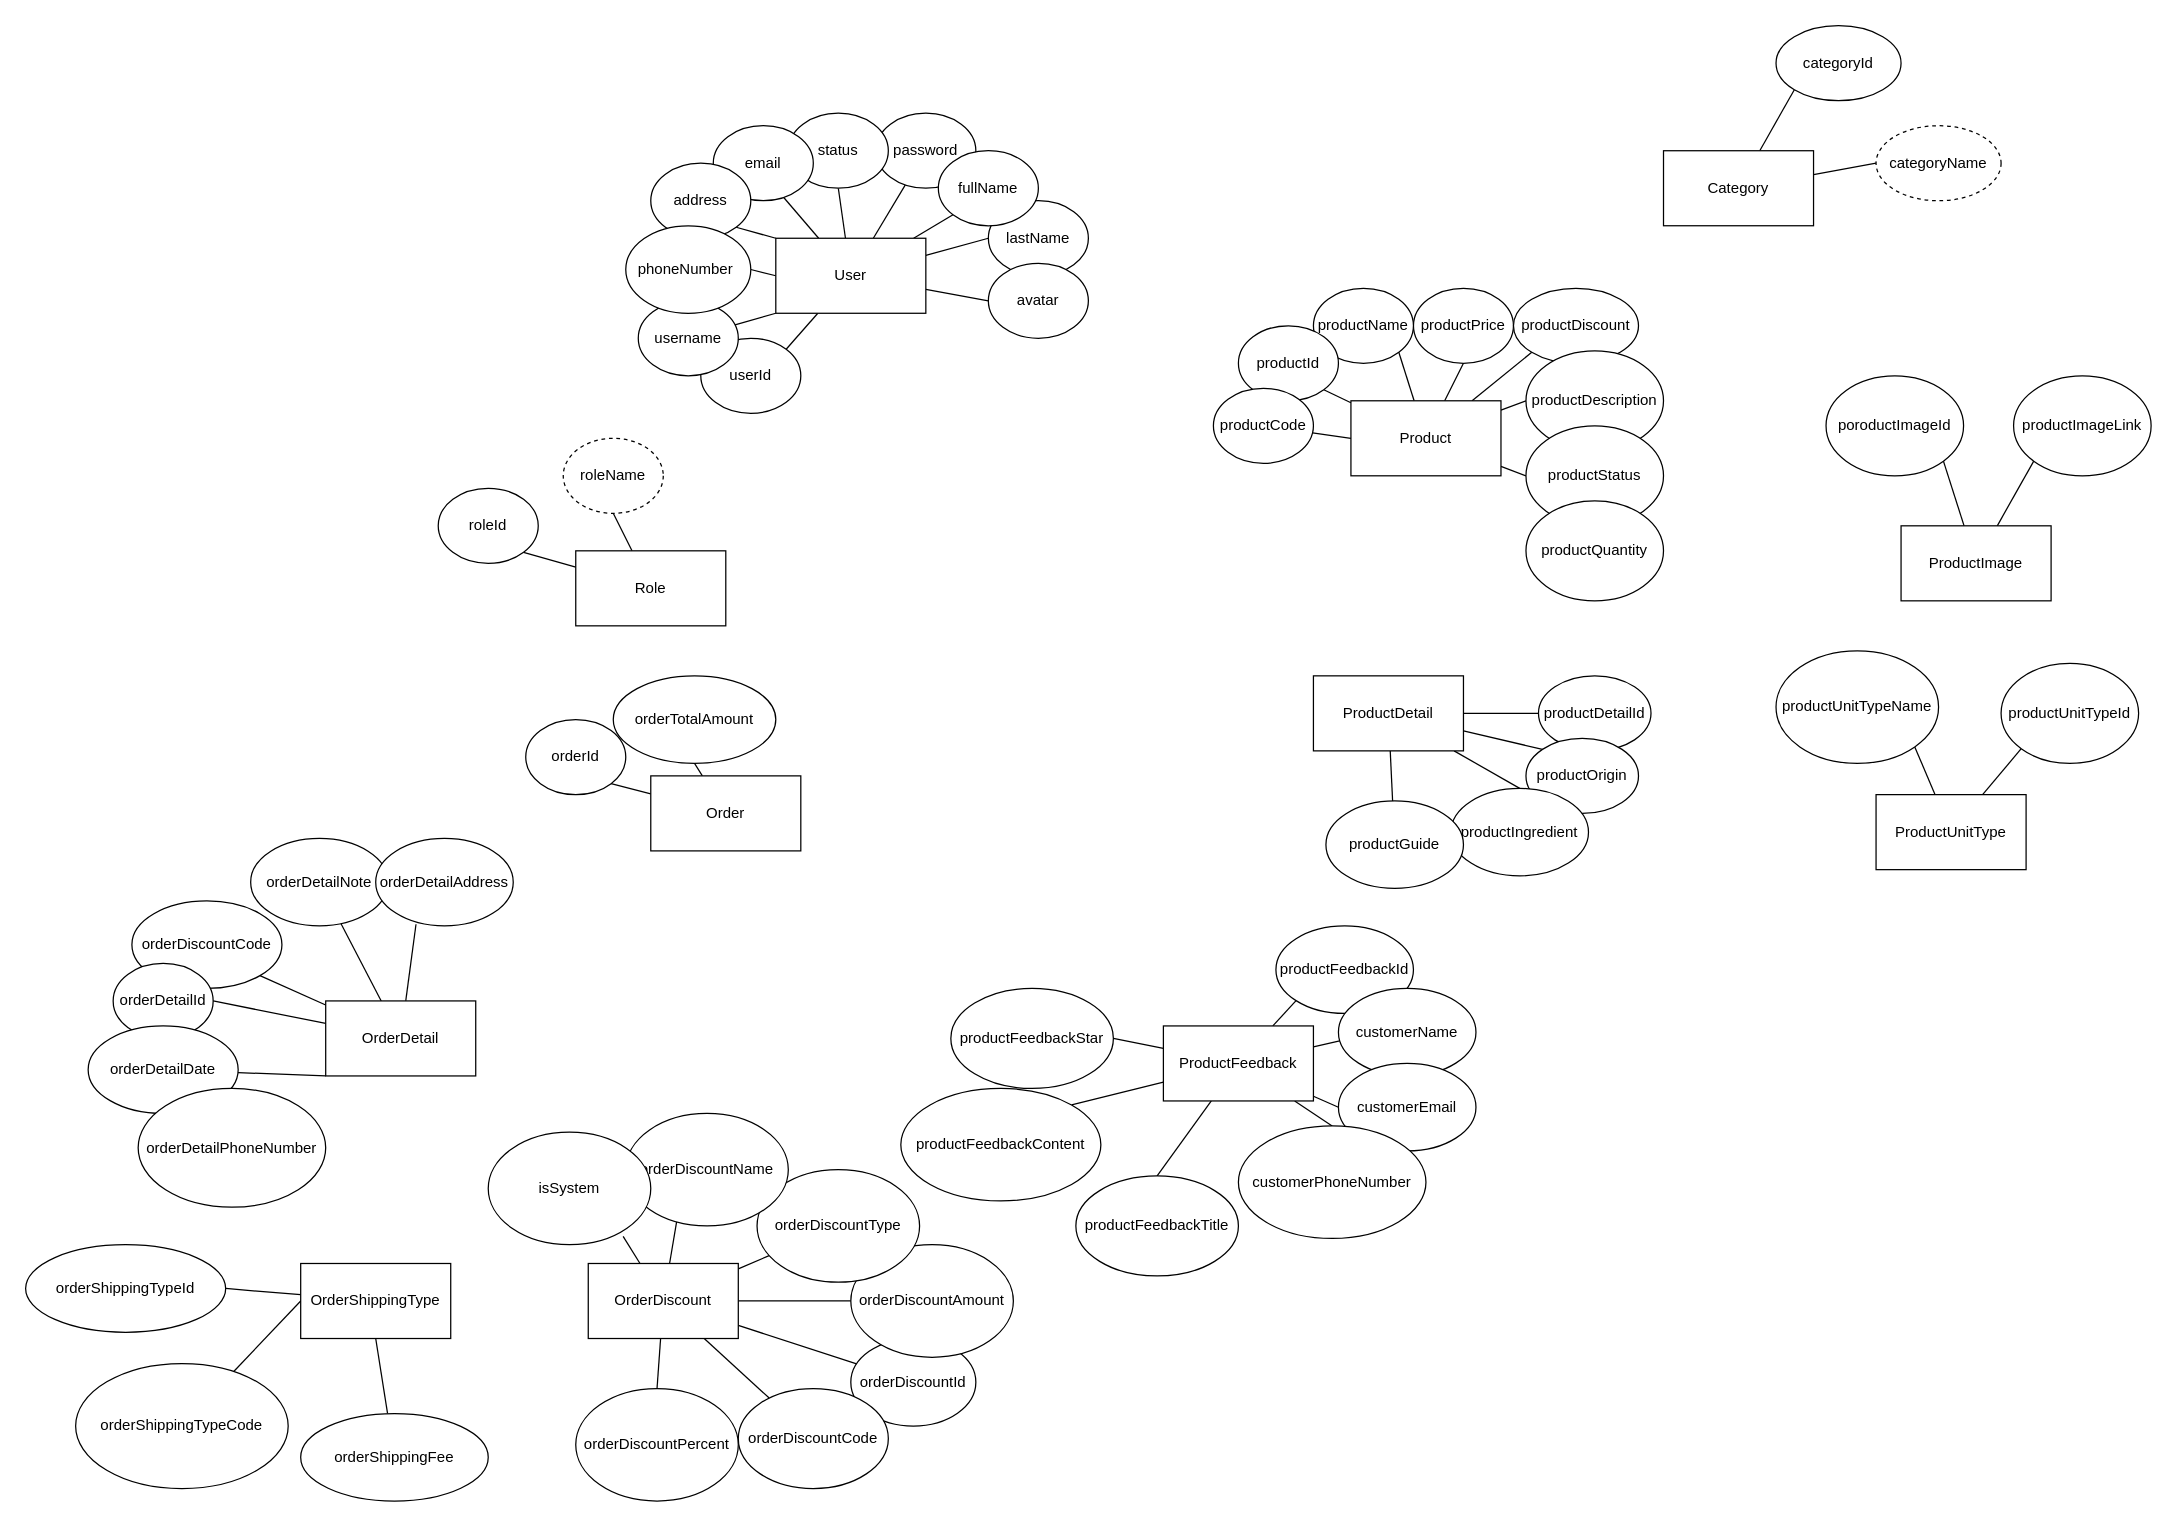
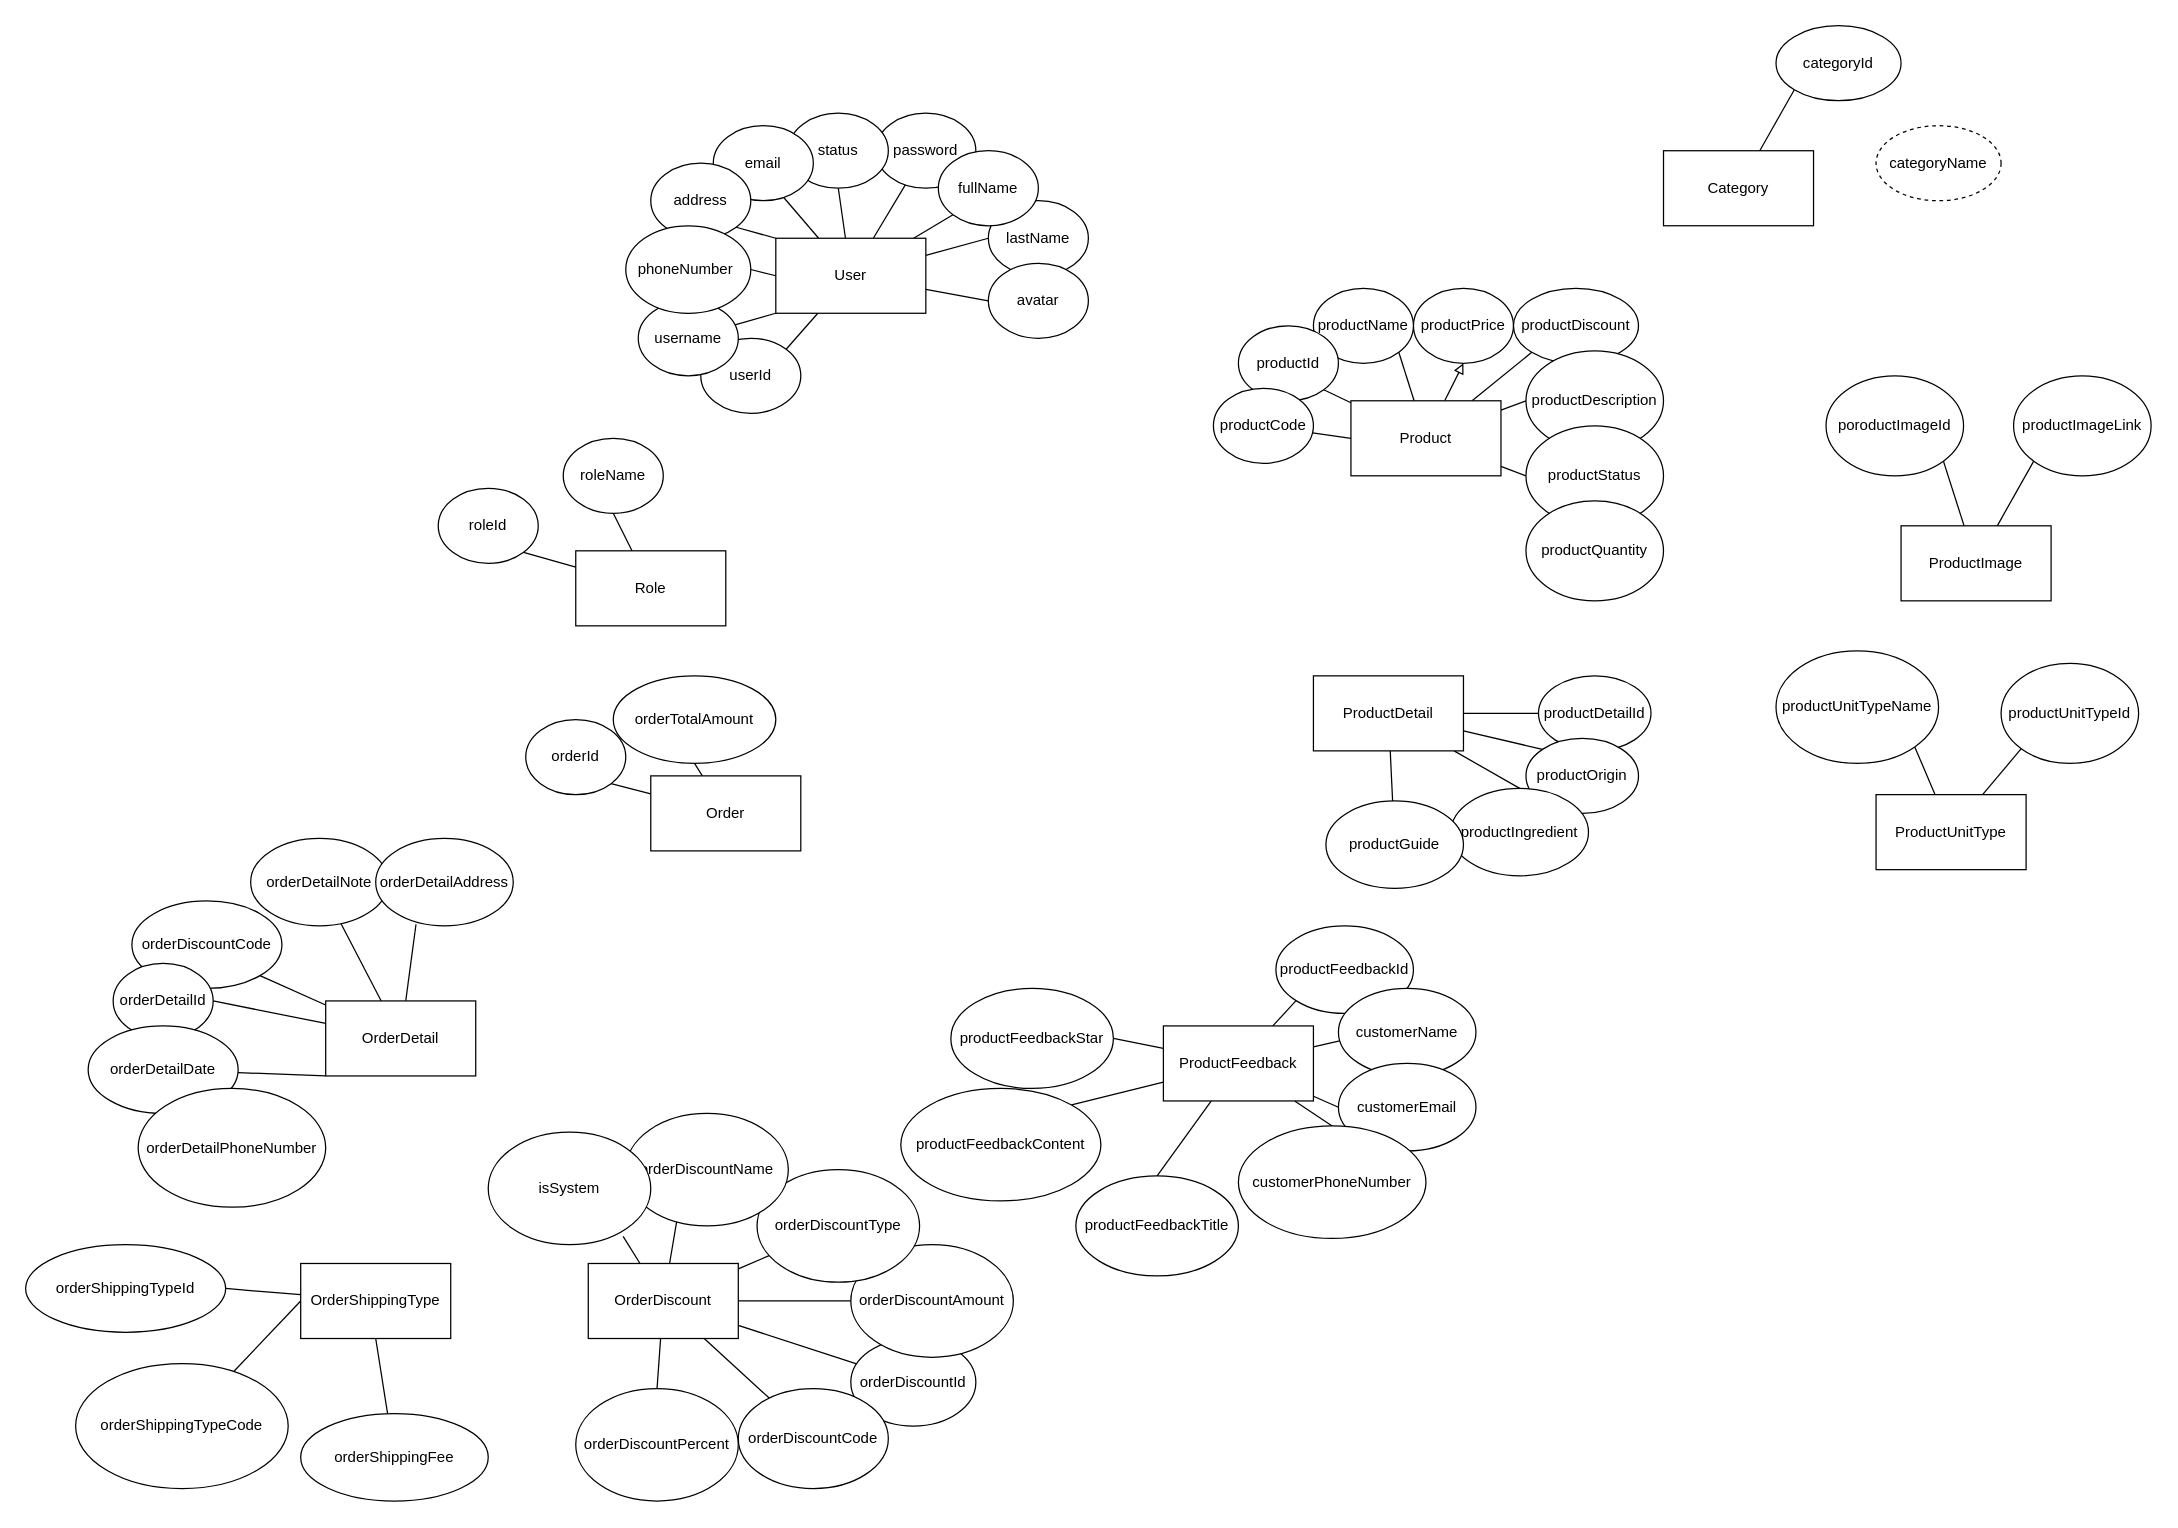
(1844, 169) -> none
(1460, 369) -> (1458, 373)
(613, 476) -> (613, 476)
